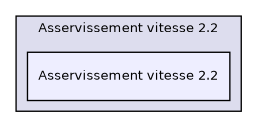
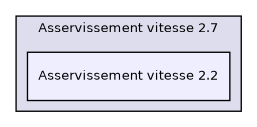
(129, 29) -> (129, 29)
